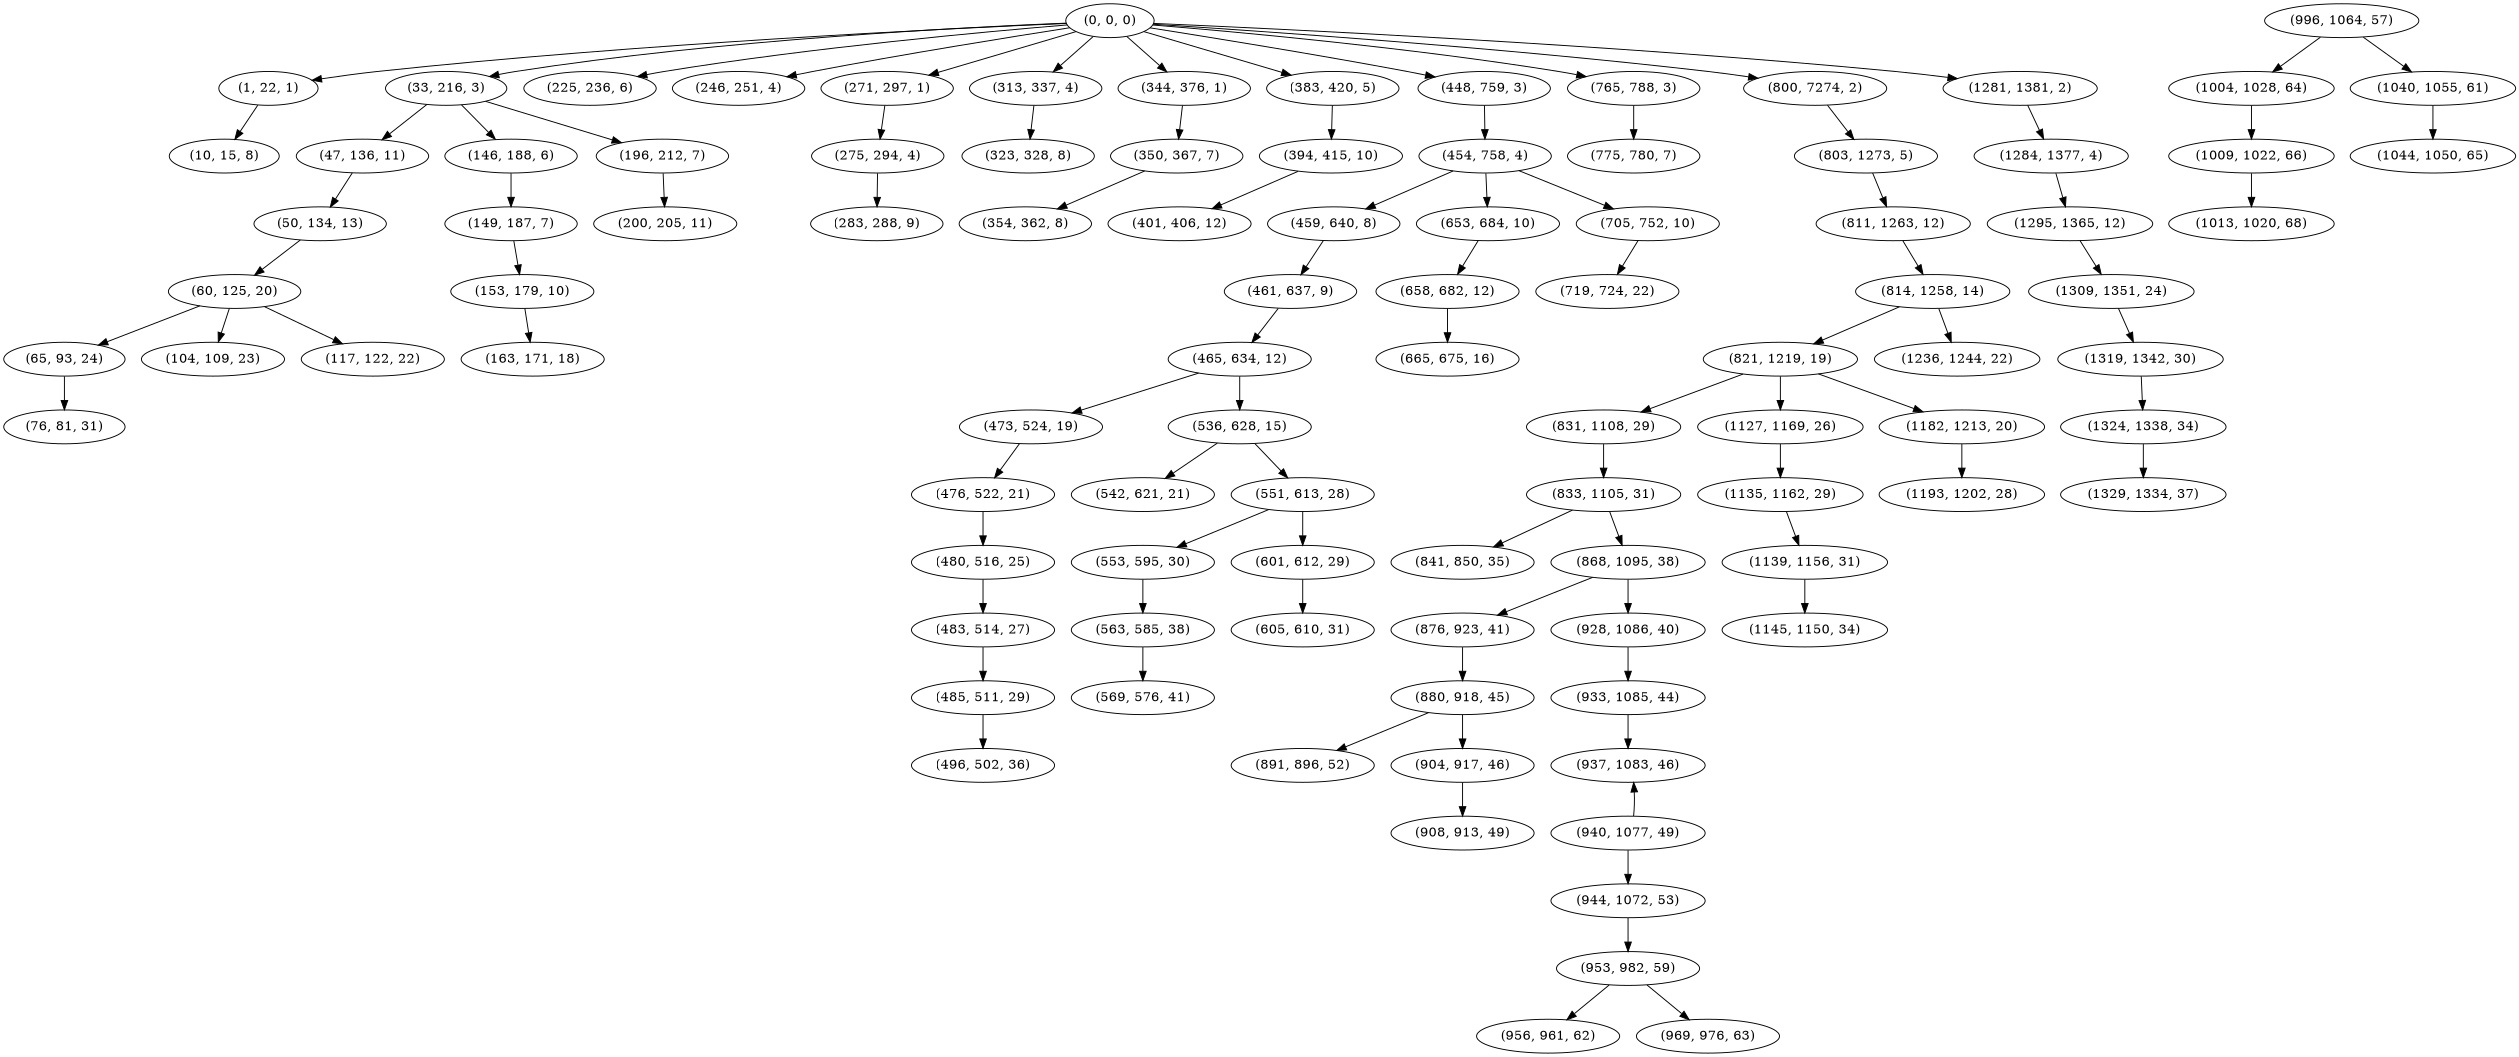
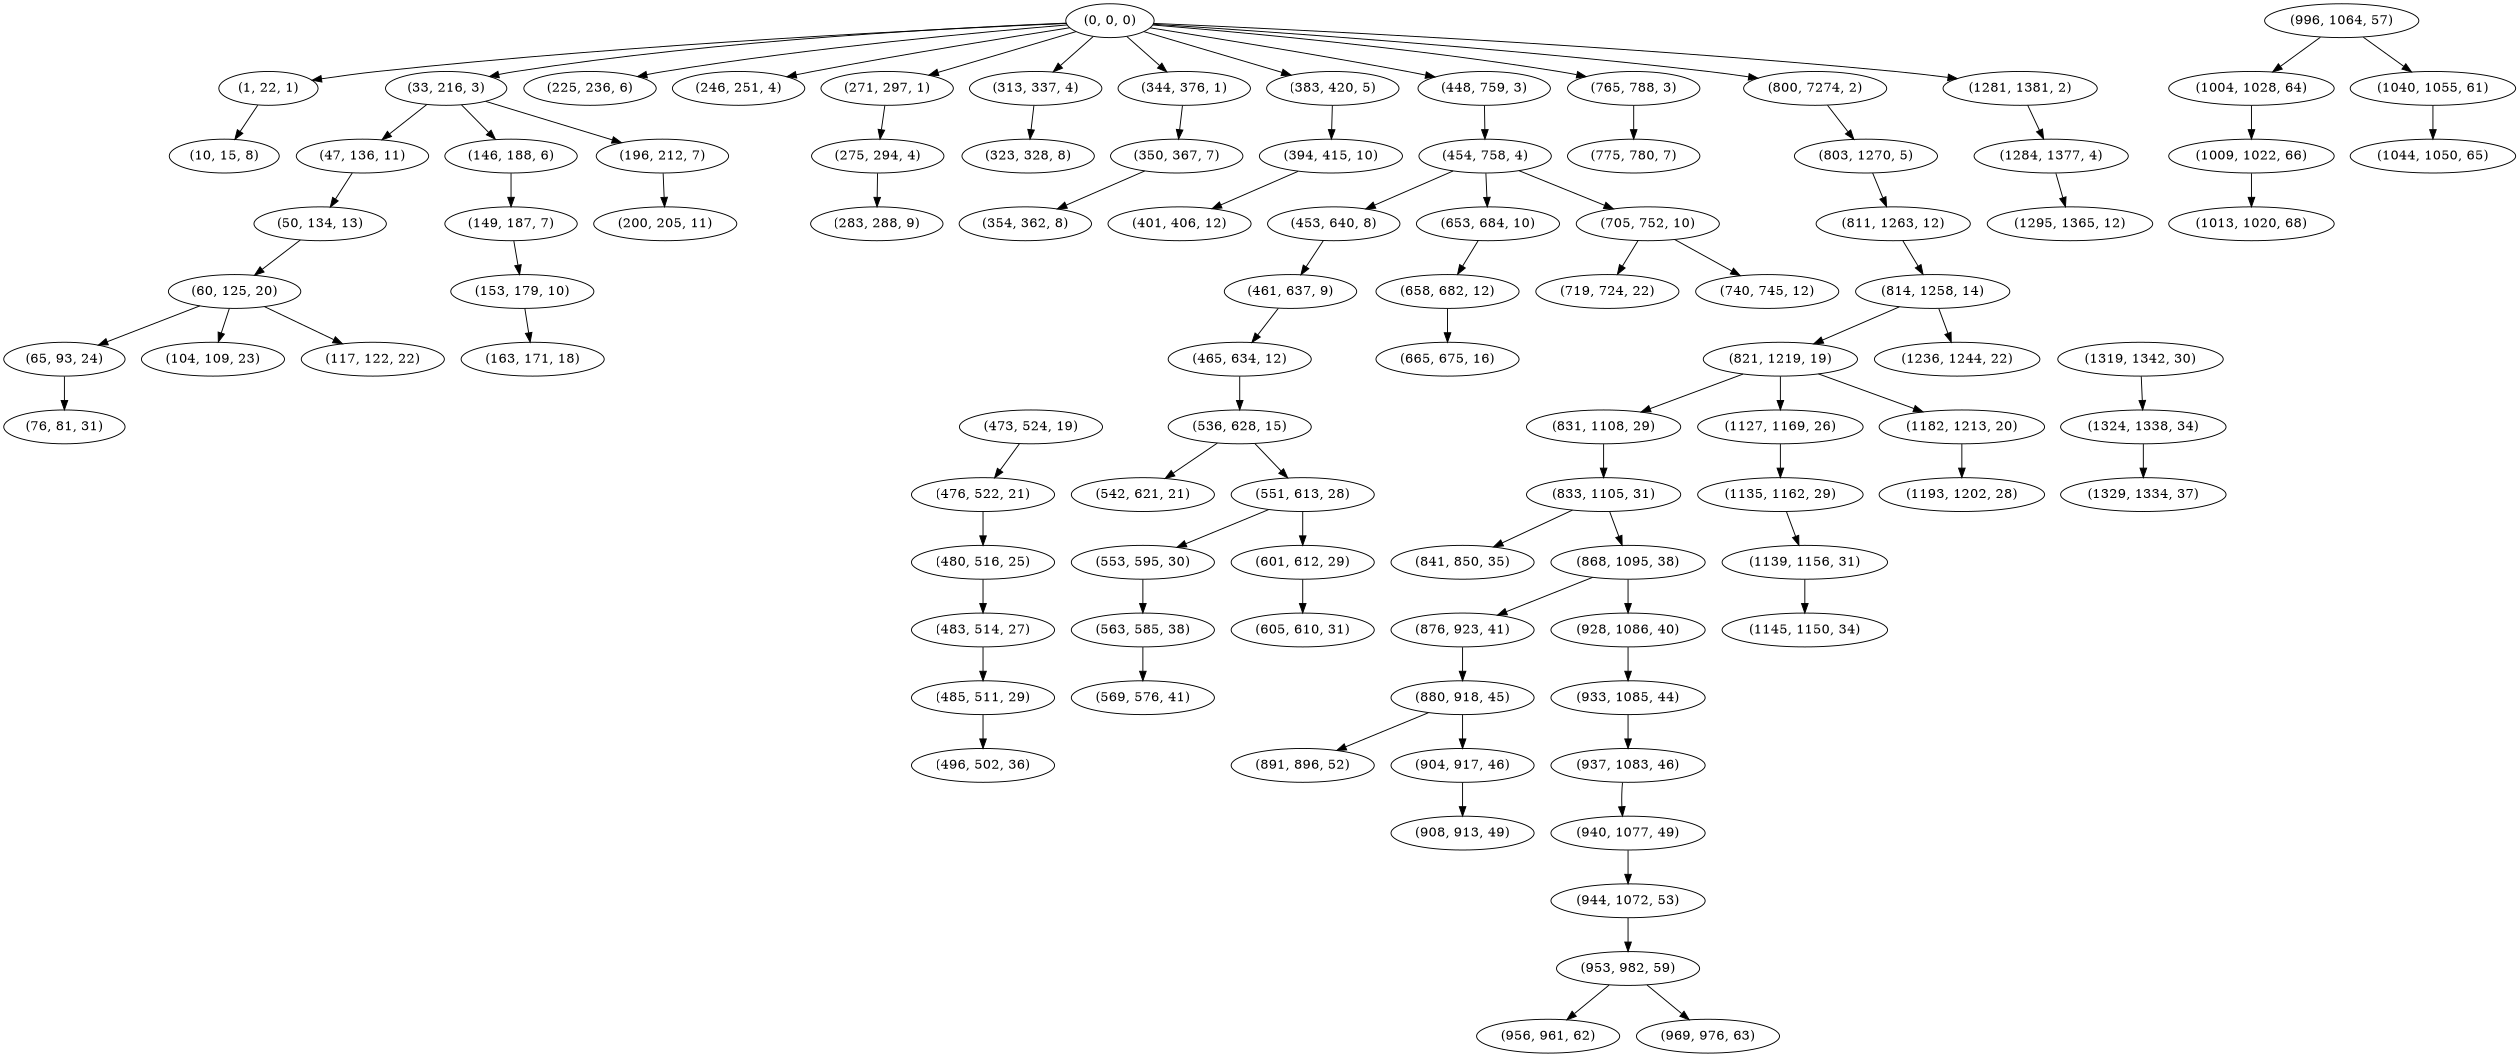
(1866, 156) -> (1866, 156)
(1334, 224) -> (1334, 224)
none -> (1767, 291)
(2111, 291) -> none
(1140, 392) -> none
(1634, 804) -> (1622, 795)
